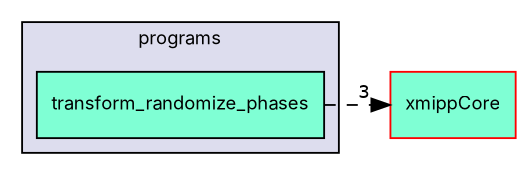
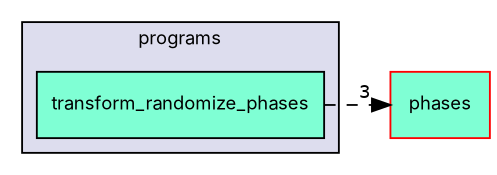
(453, 105) -> (440, 105)
